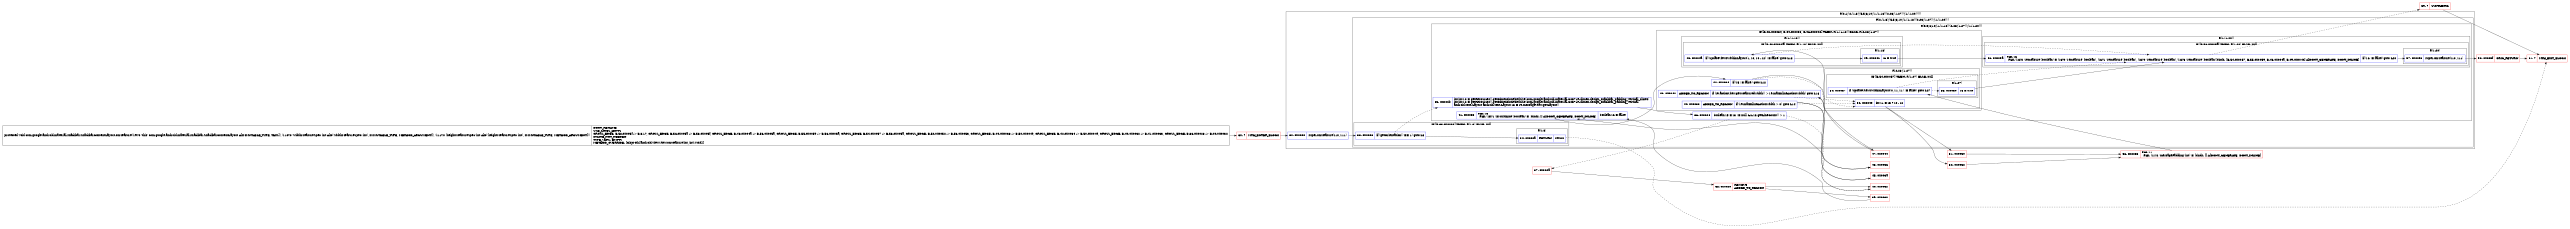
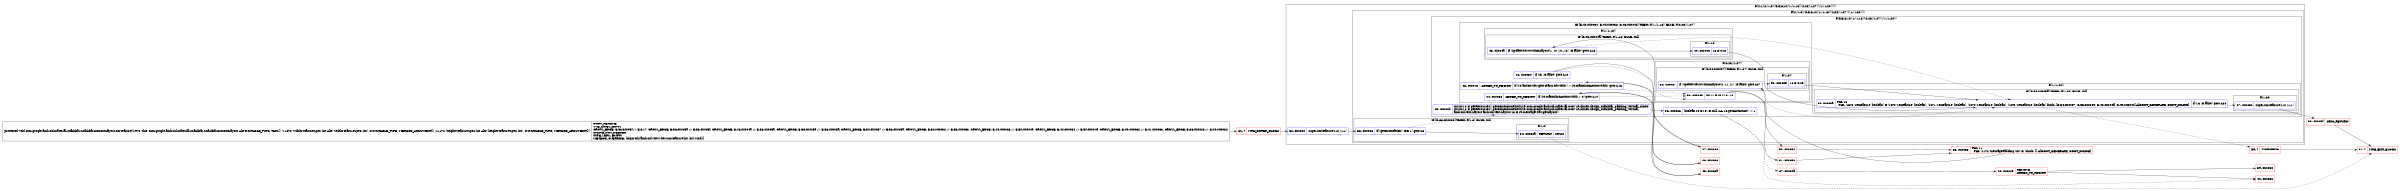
(1542, 115) -> none
(1822, 145) -> (1654, 117)
